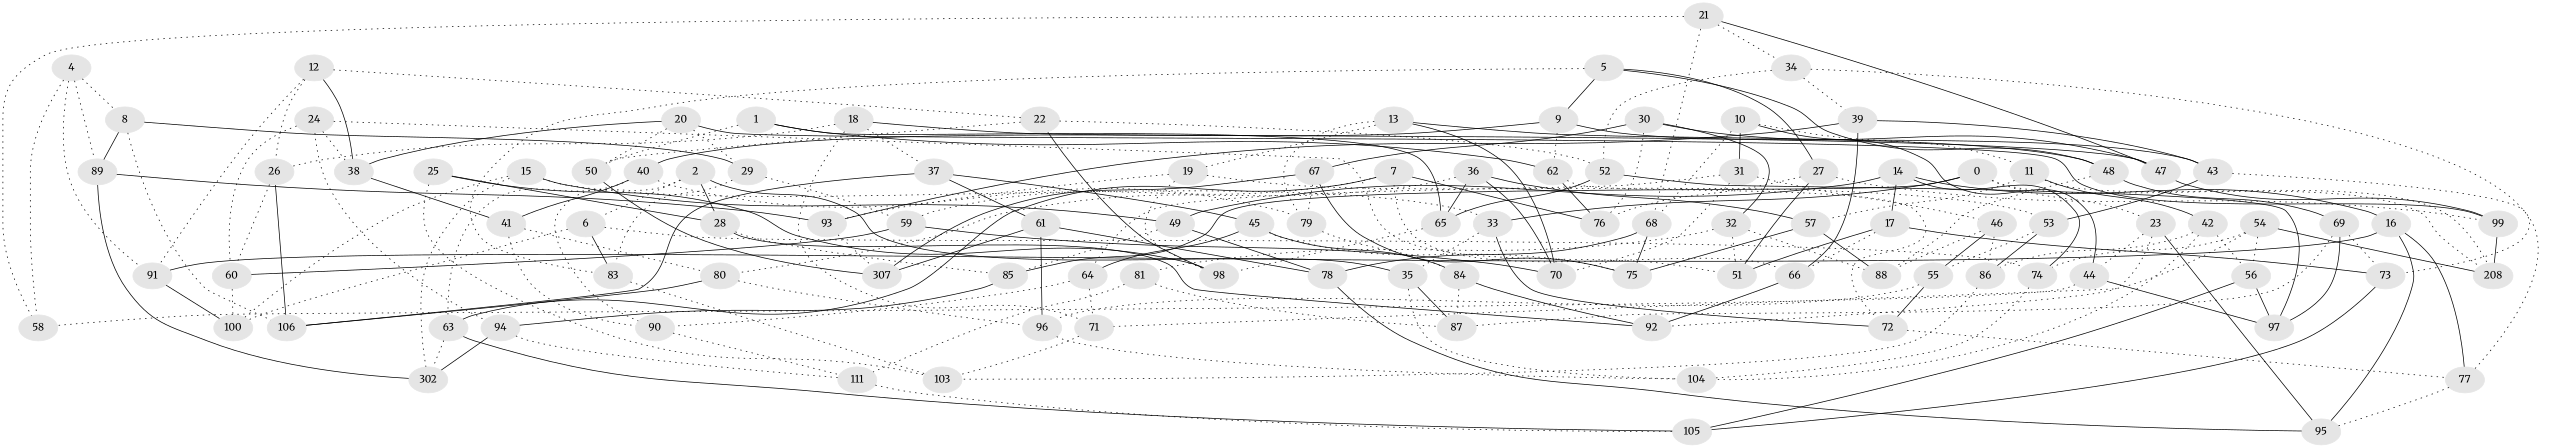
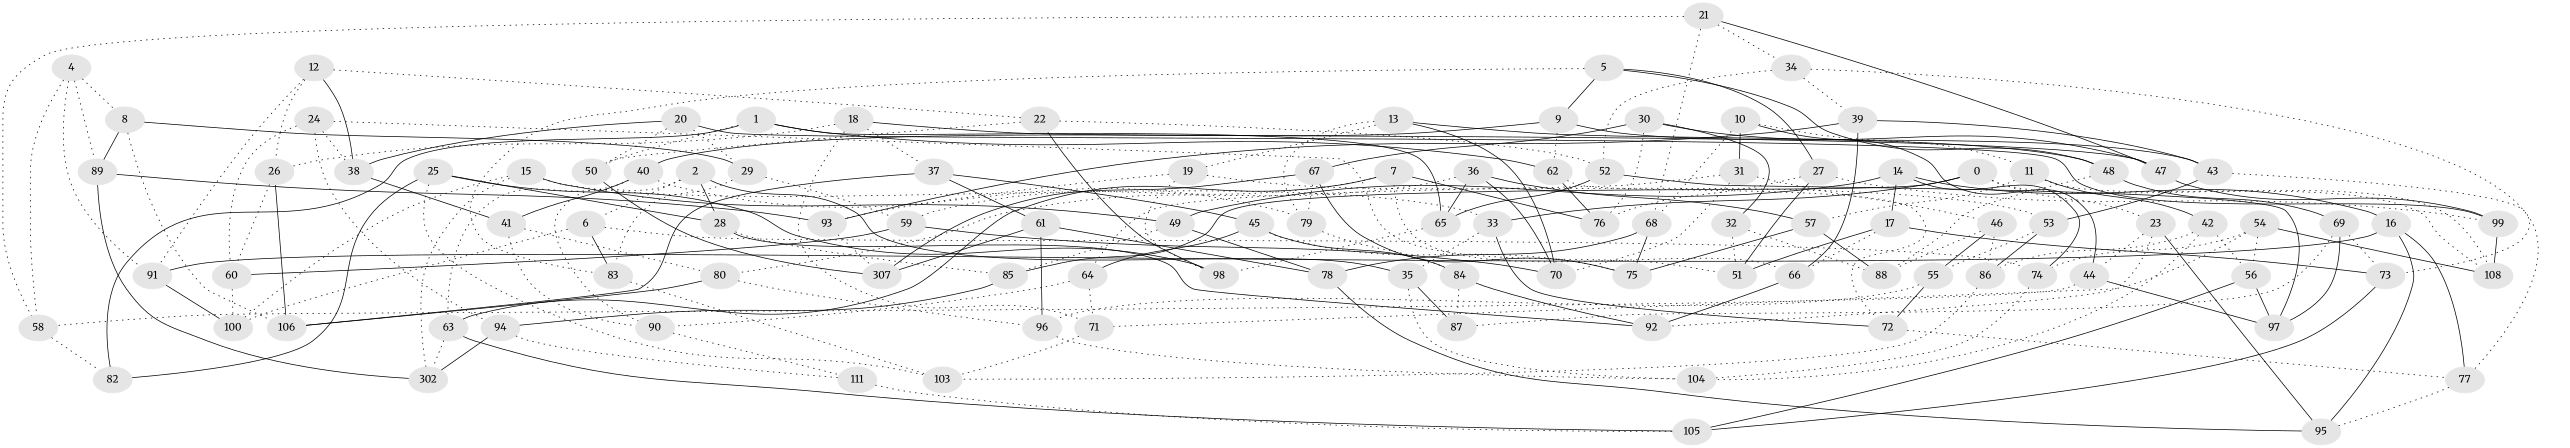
(1140, 276) -> none
(2493, 276) -> (2493, 276)
none -> (113, 380)
